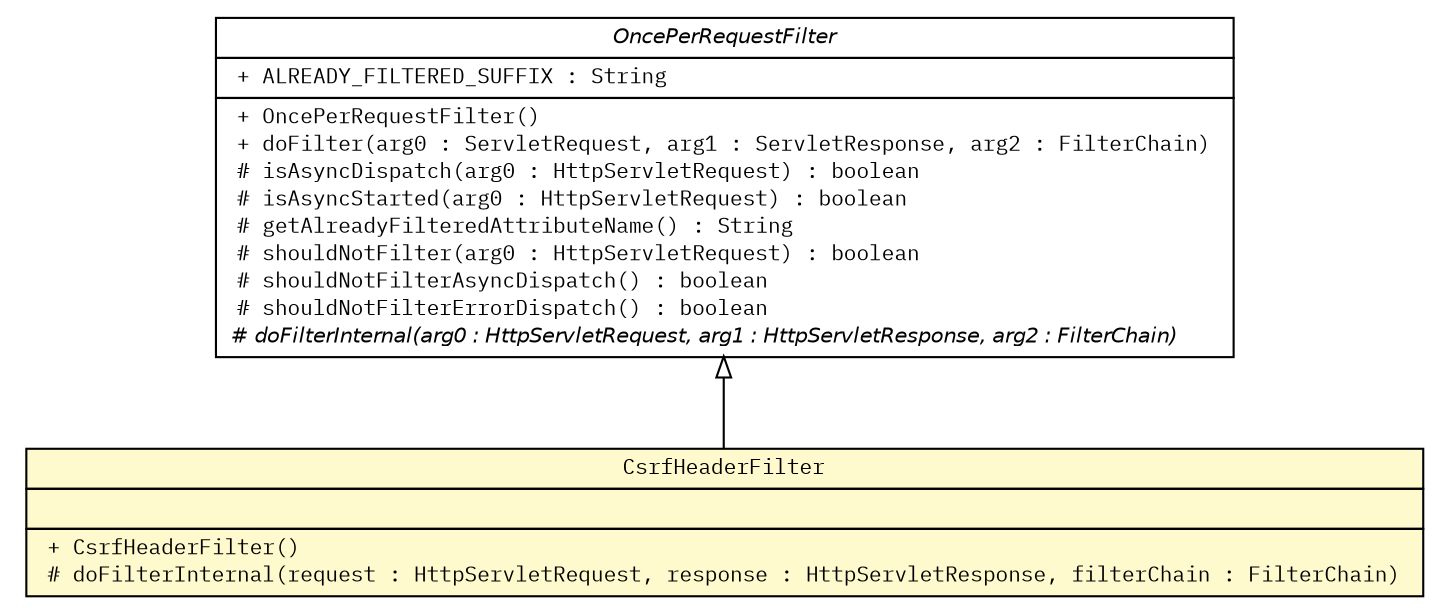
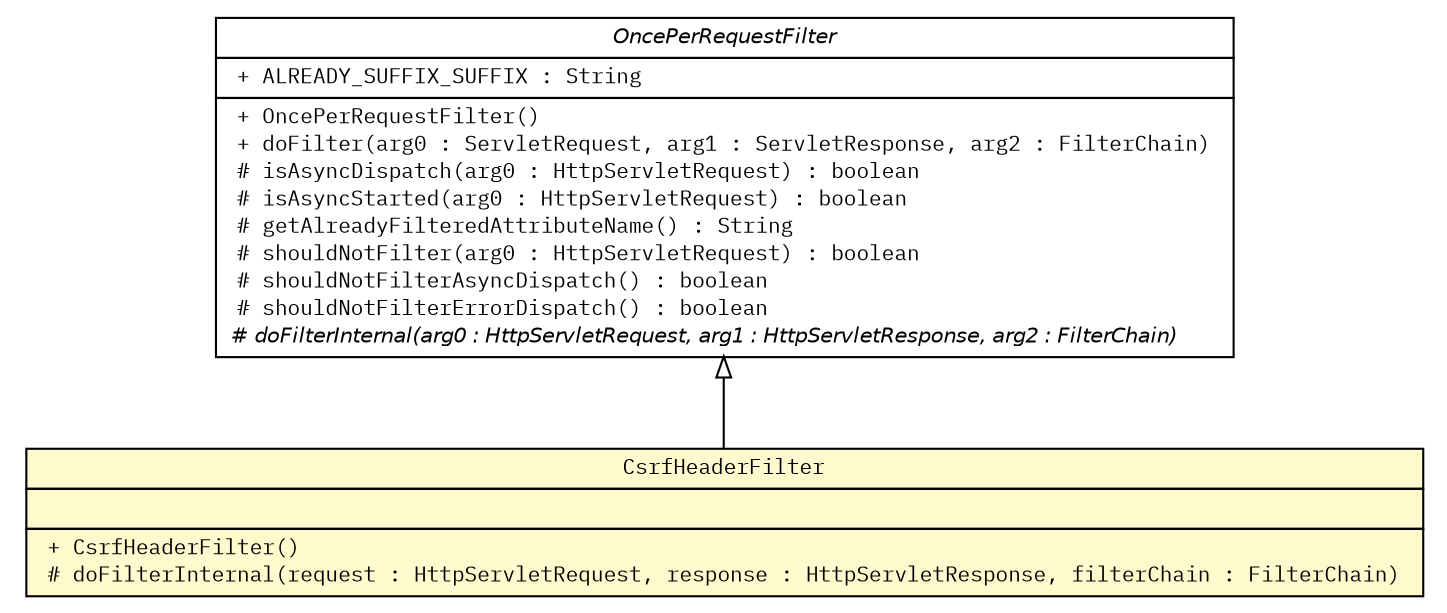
(453, 77) -> (440, 77)
